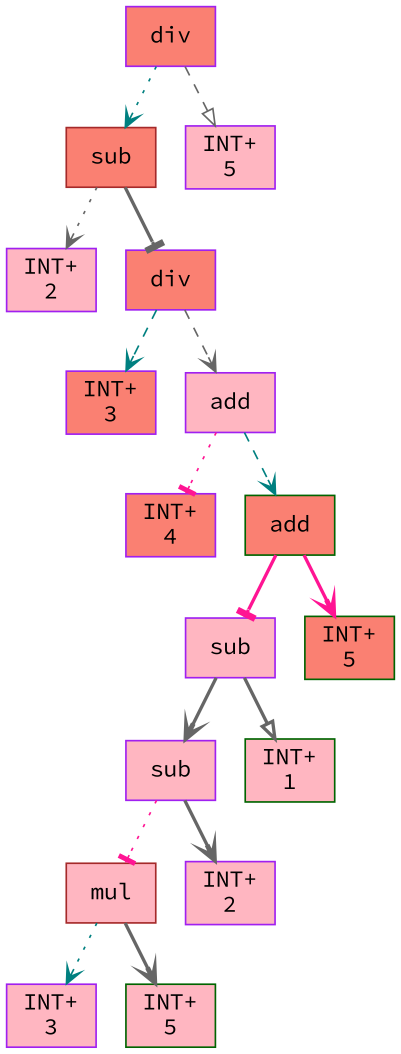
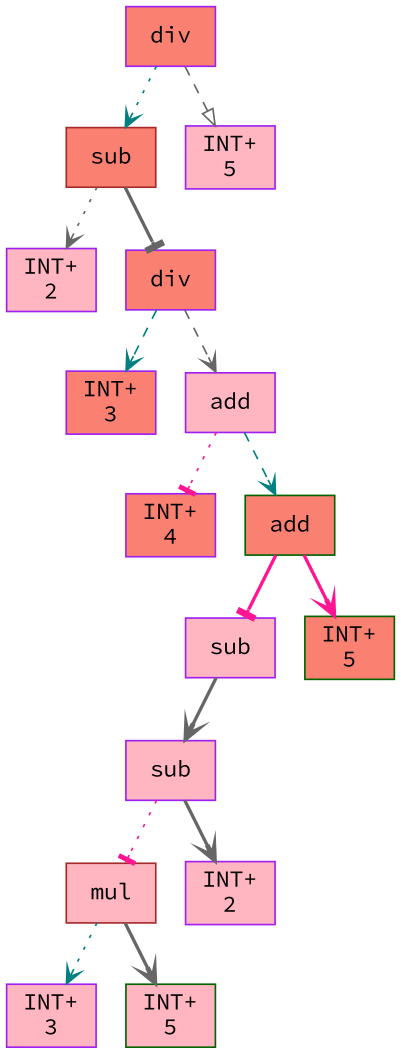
(290, 770) -> none
